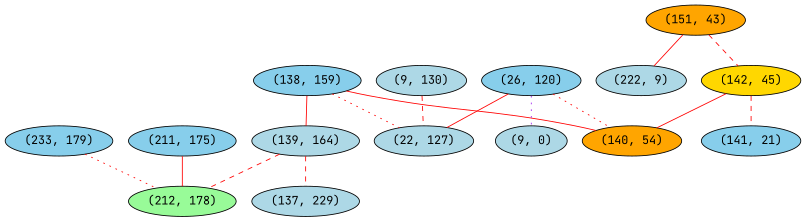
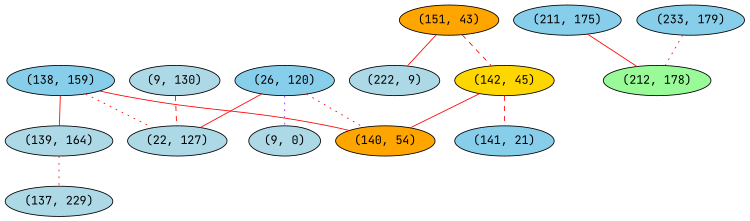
(244, 171) -> none
(306, 171) -> (59, 171)
